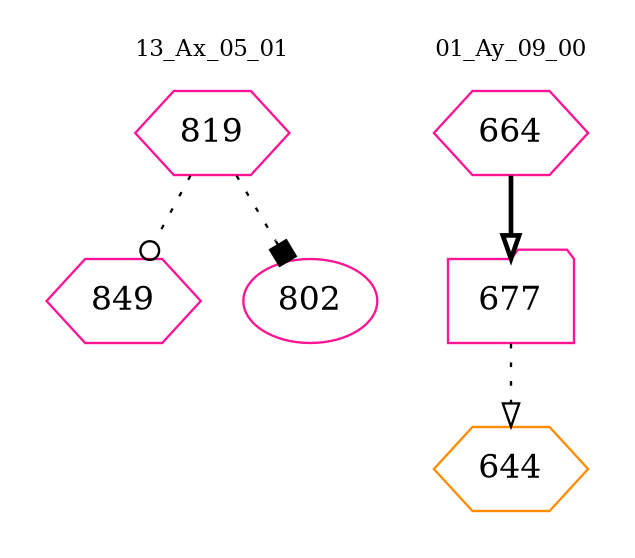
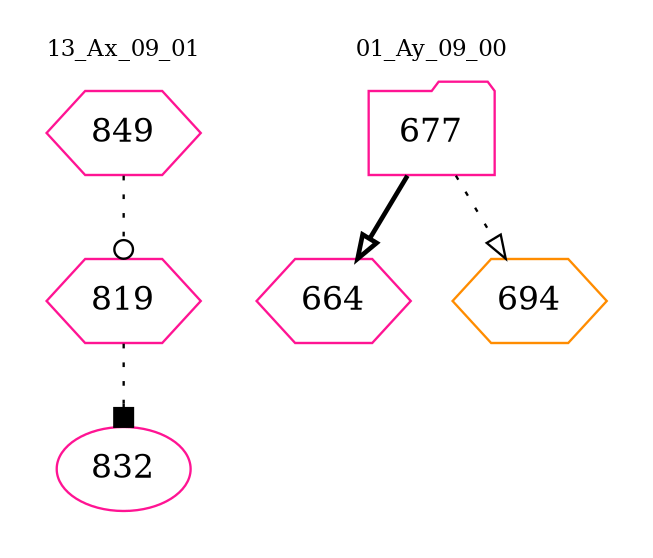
(212, 50) -> (124, 50)
(511, 206) -> (389, 207)
(172, 209) -> (124, 208)
(310, 301) -> (124, 469)
(511, 469) -> (530, 301)
